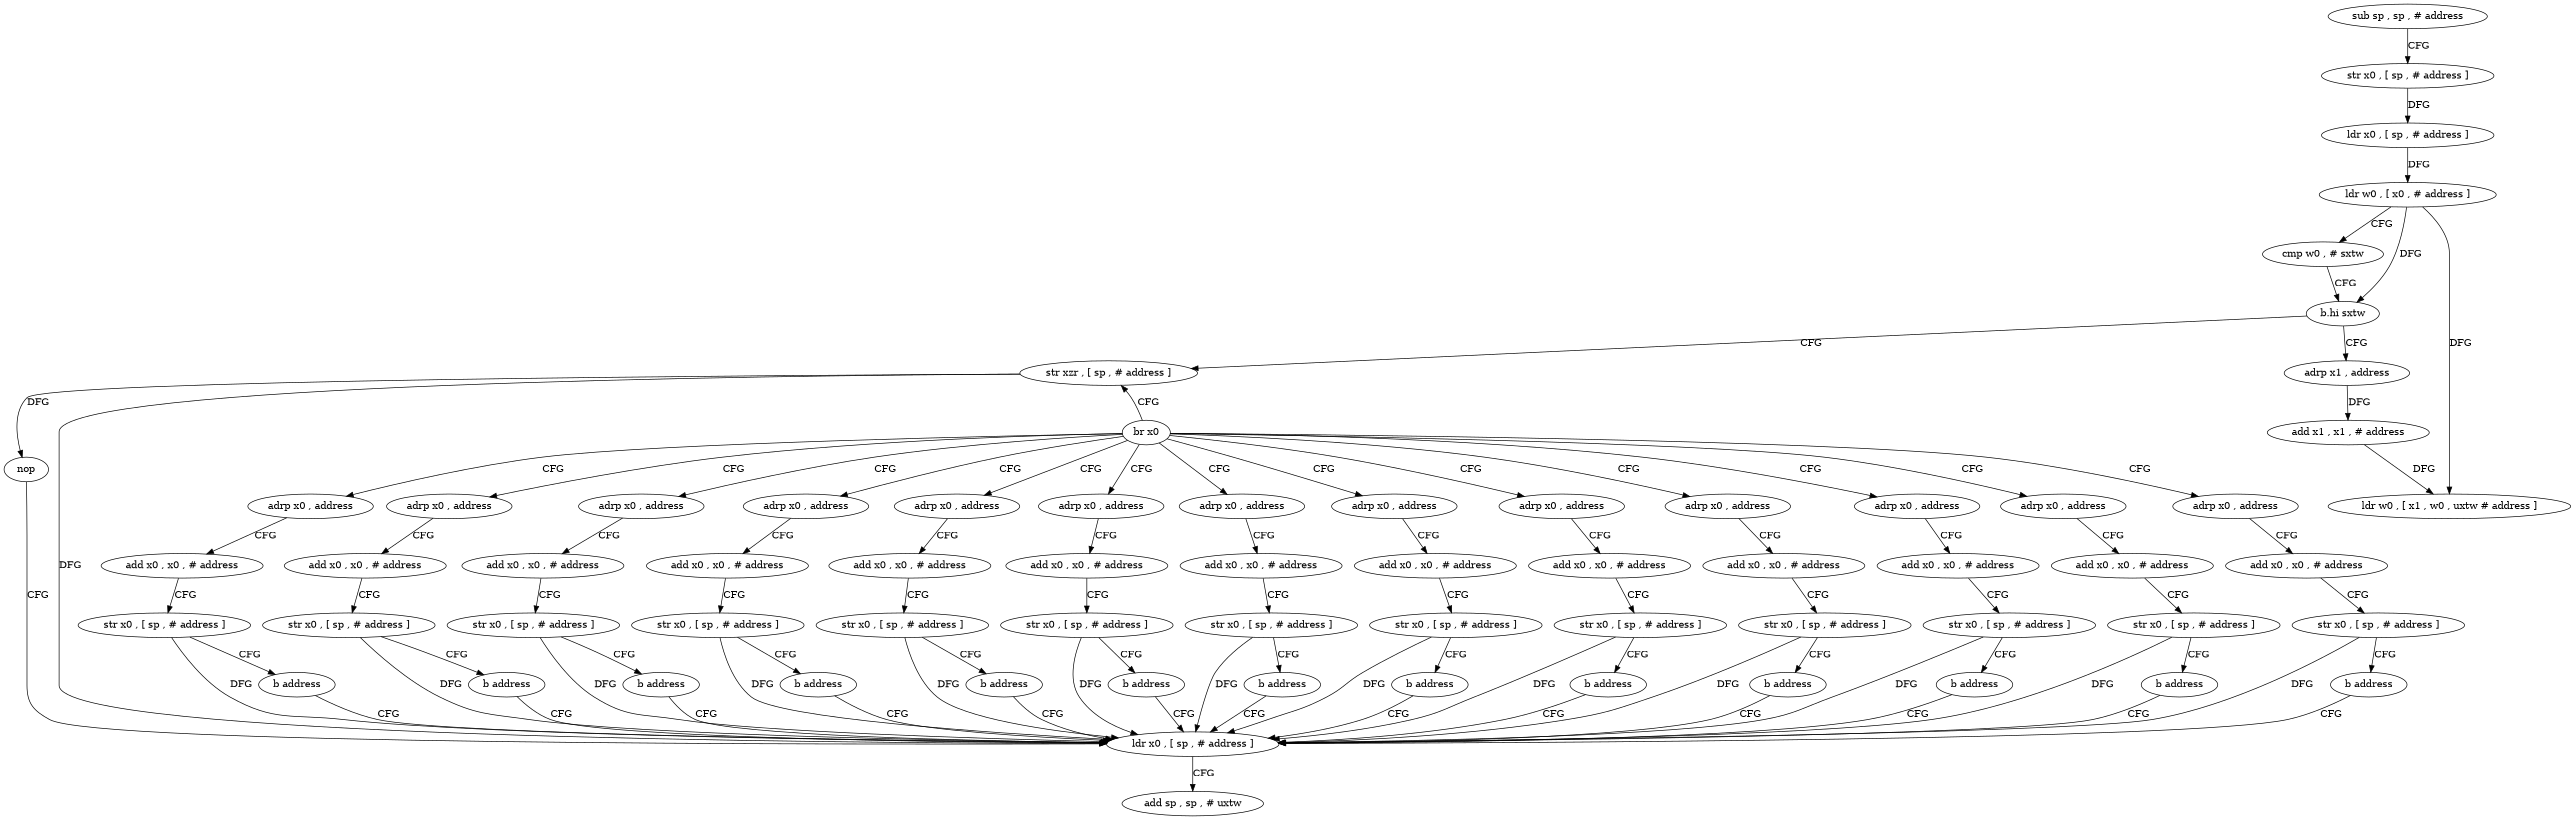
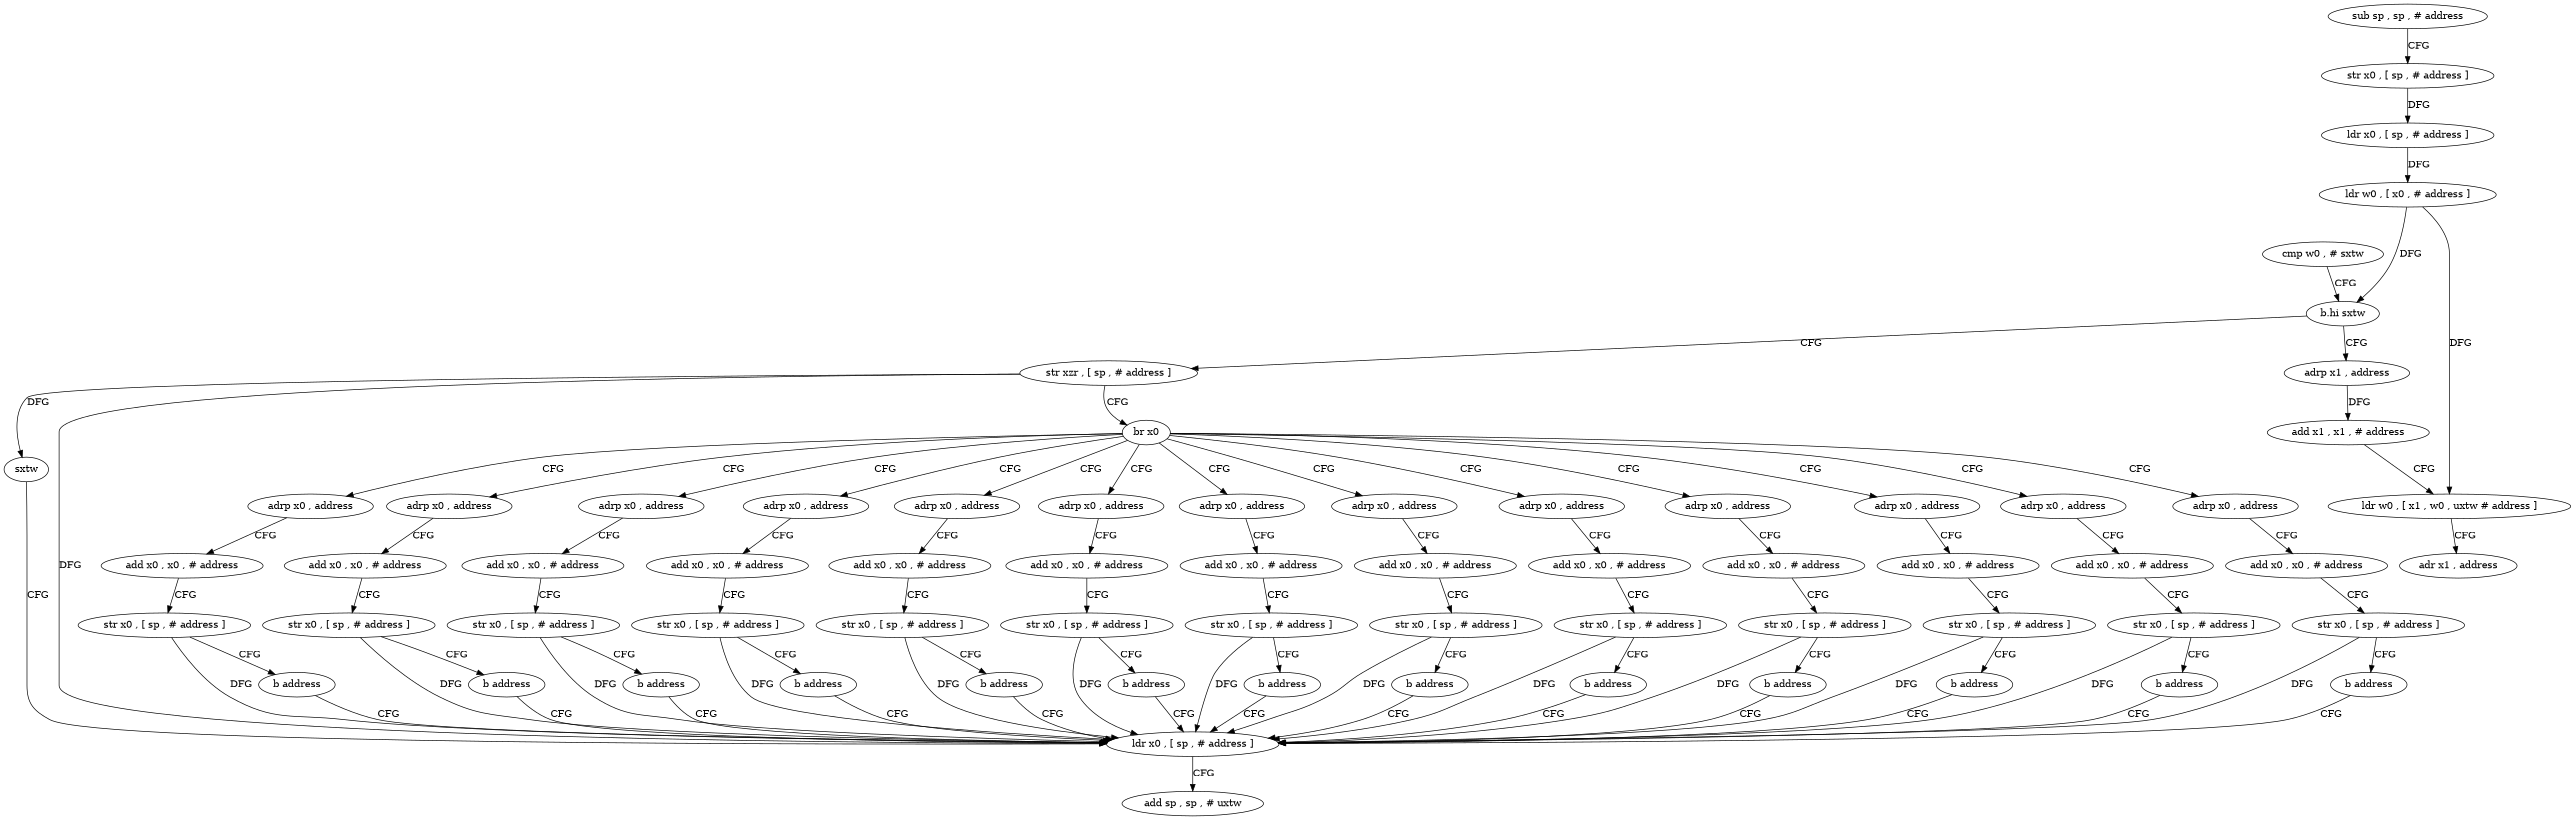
(2368, 223) -> none
(1135, 405) -> (1106, 407)
(26, 469) -> (26, 469)
(2424, 469) -> (2424, 469)
none -> (2458, 566)
